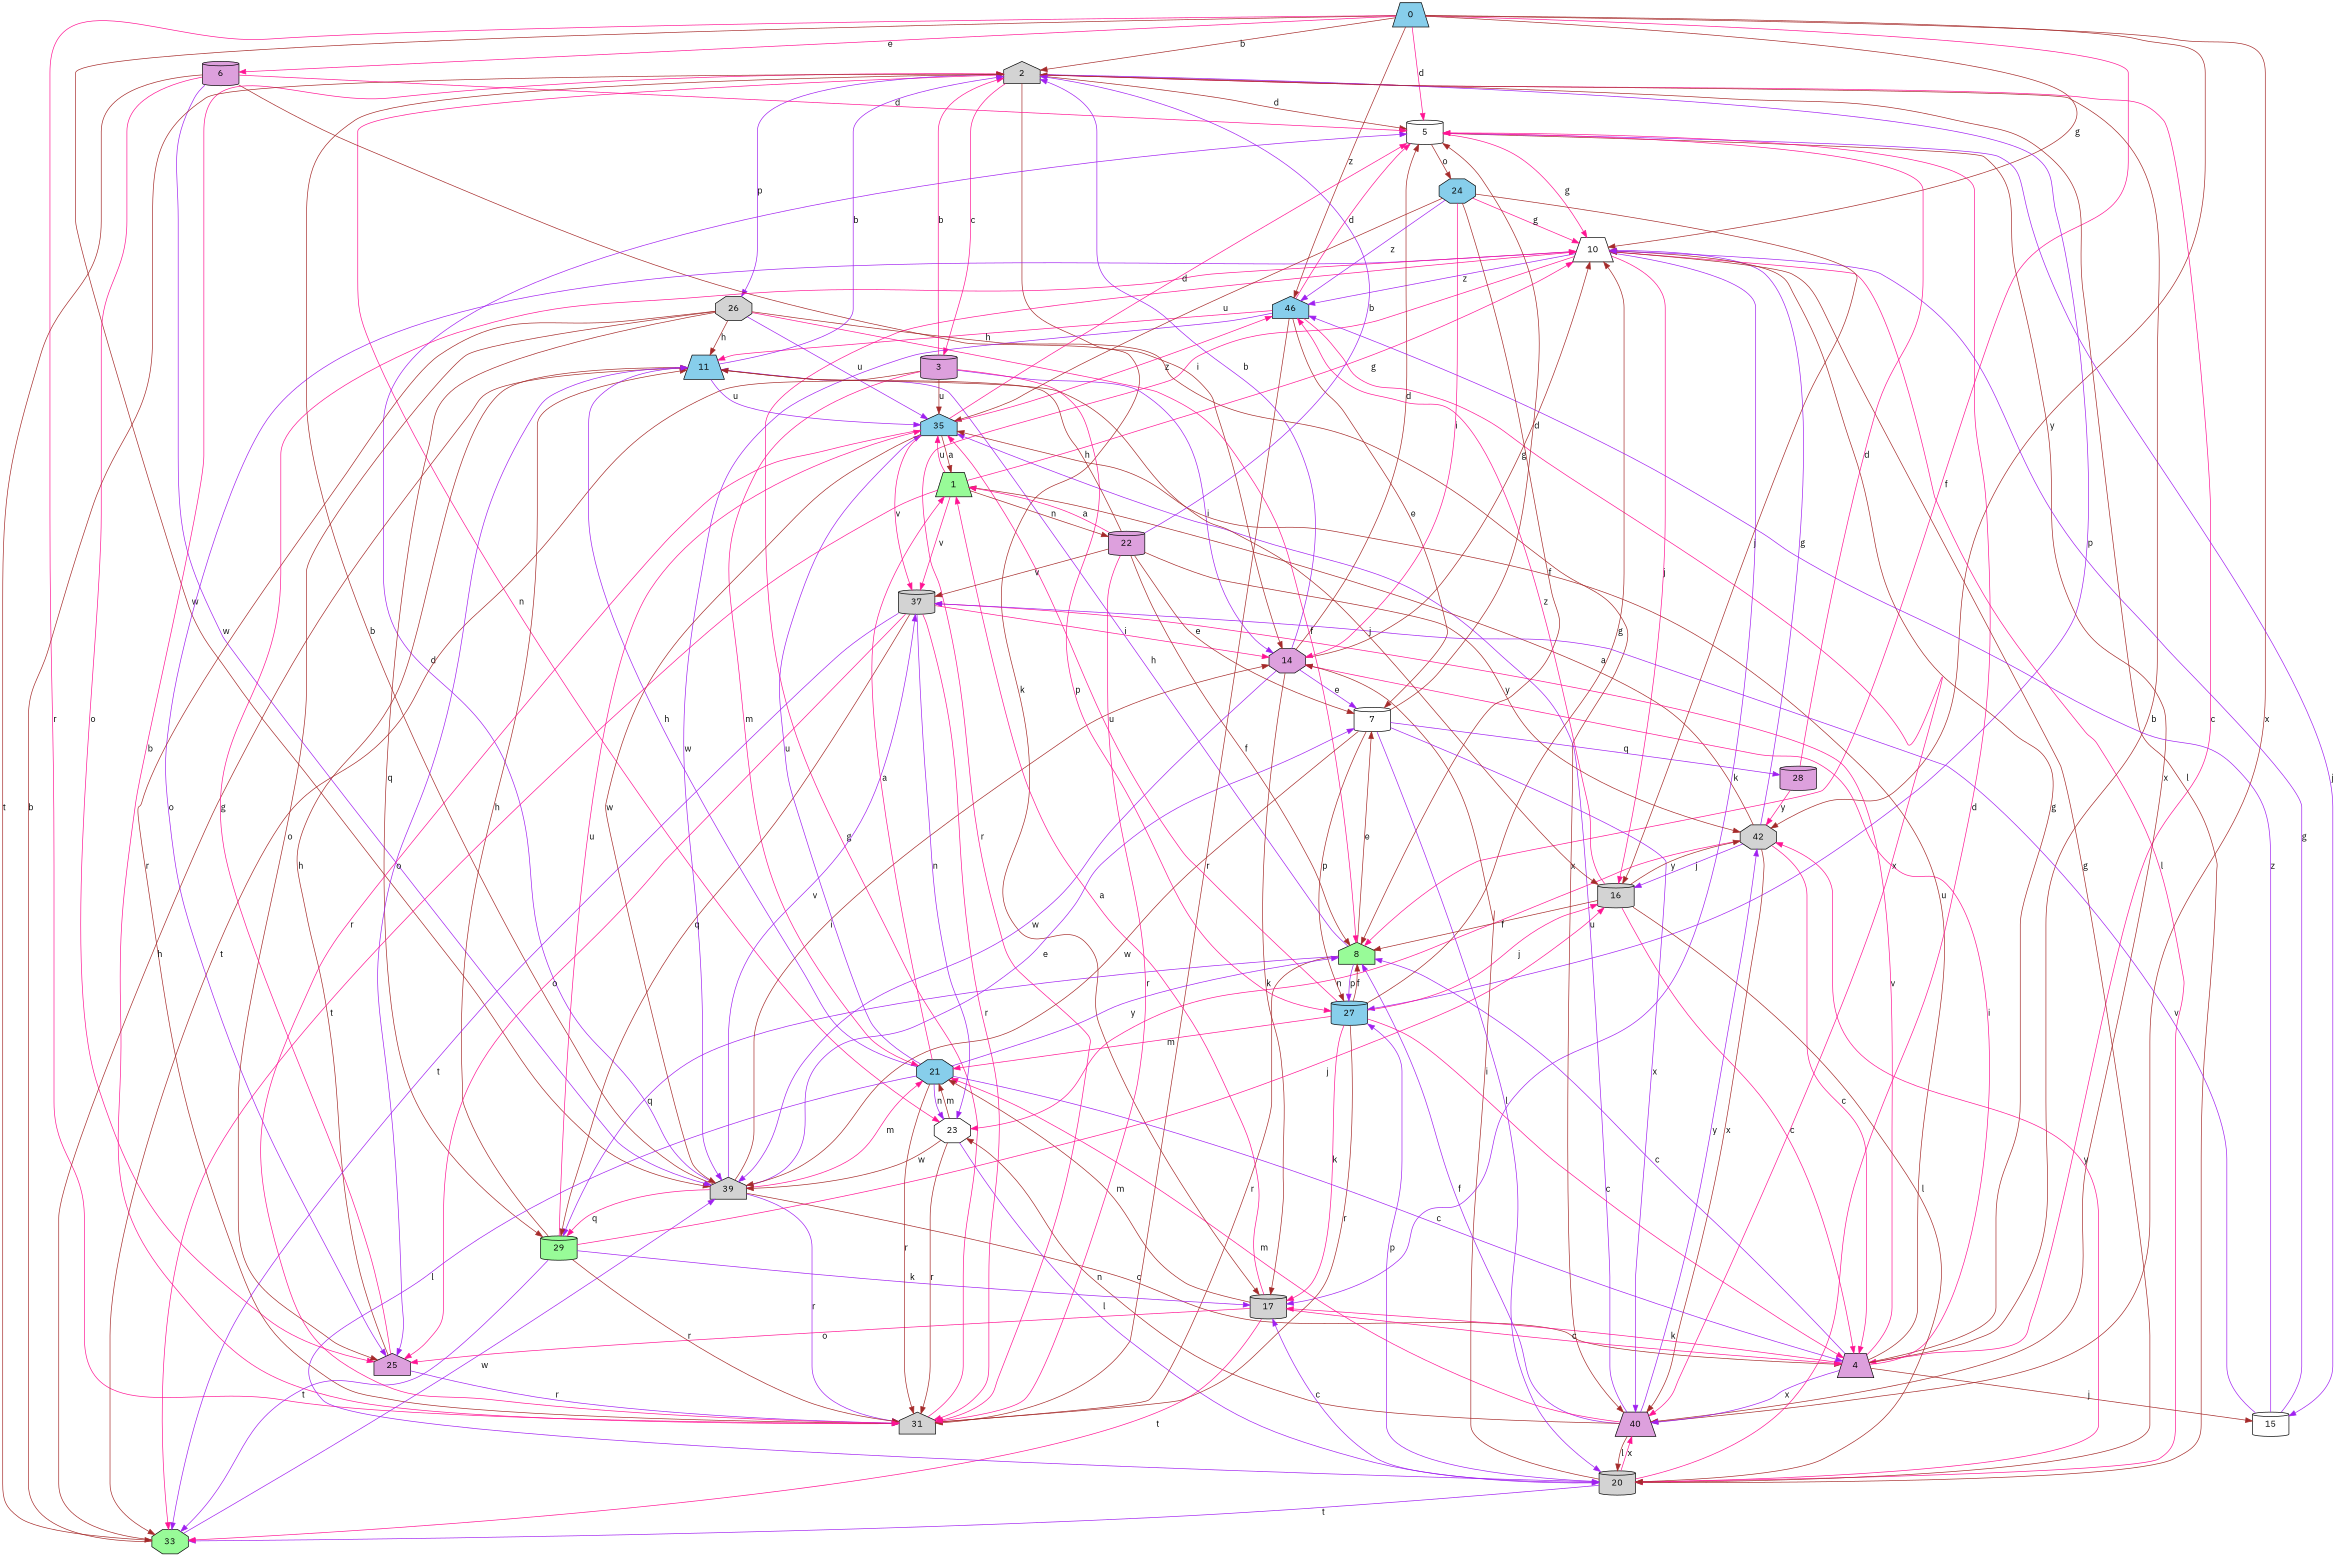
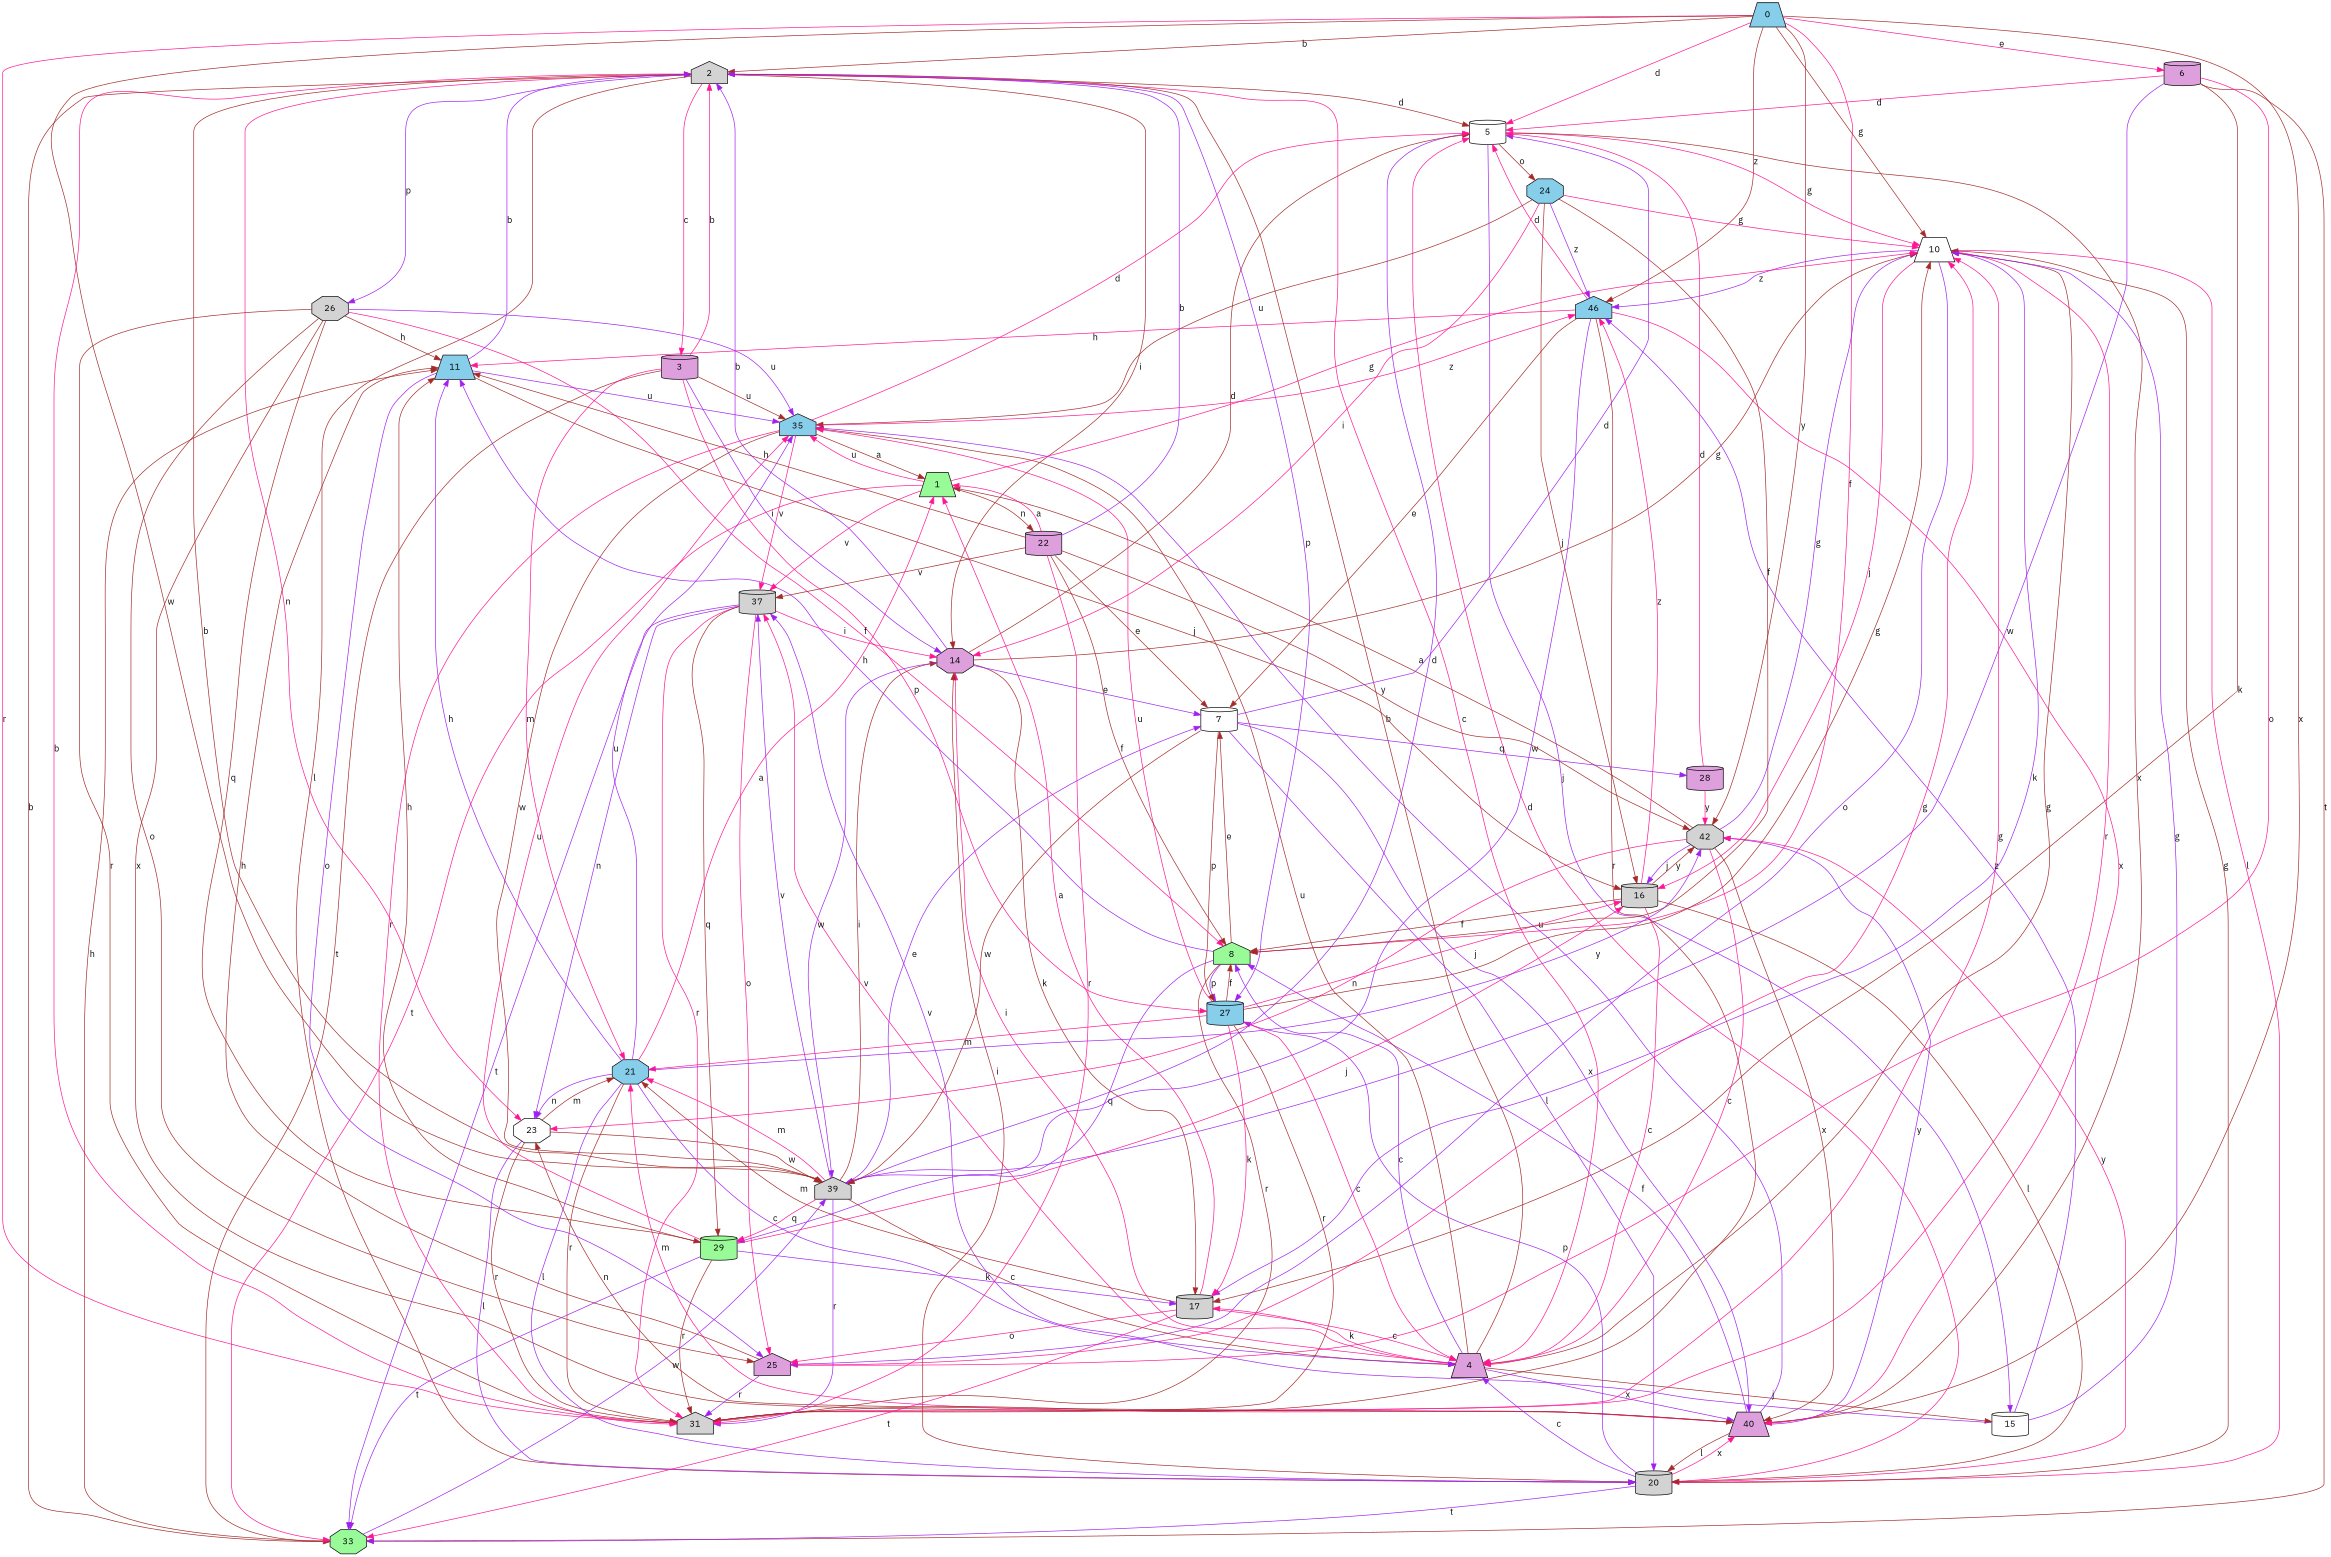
(1532, 439) -> (1559, 480)
(1138, 999) -> (1198, 1036)
(1375, 1457) -> (1557, 1436)
